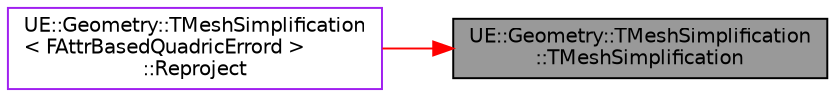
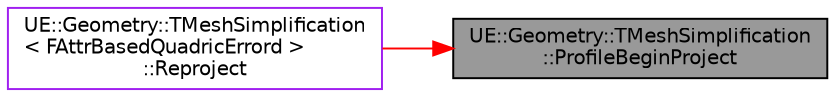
(640, 48) -> (640, 48)
